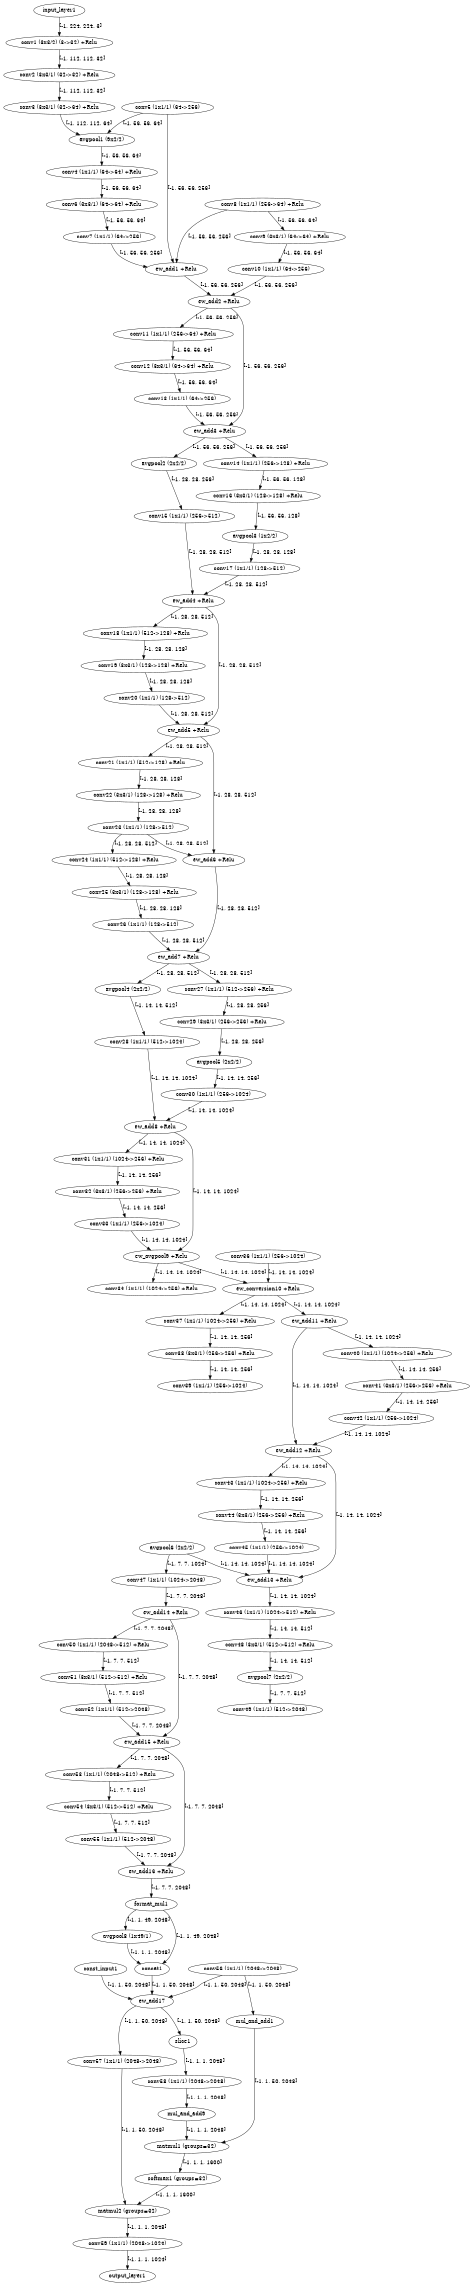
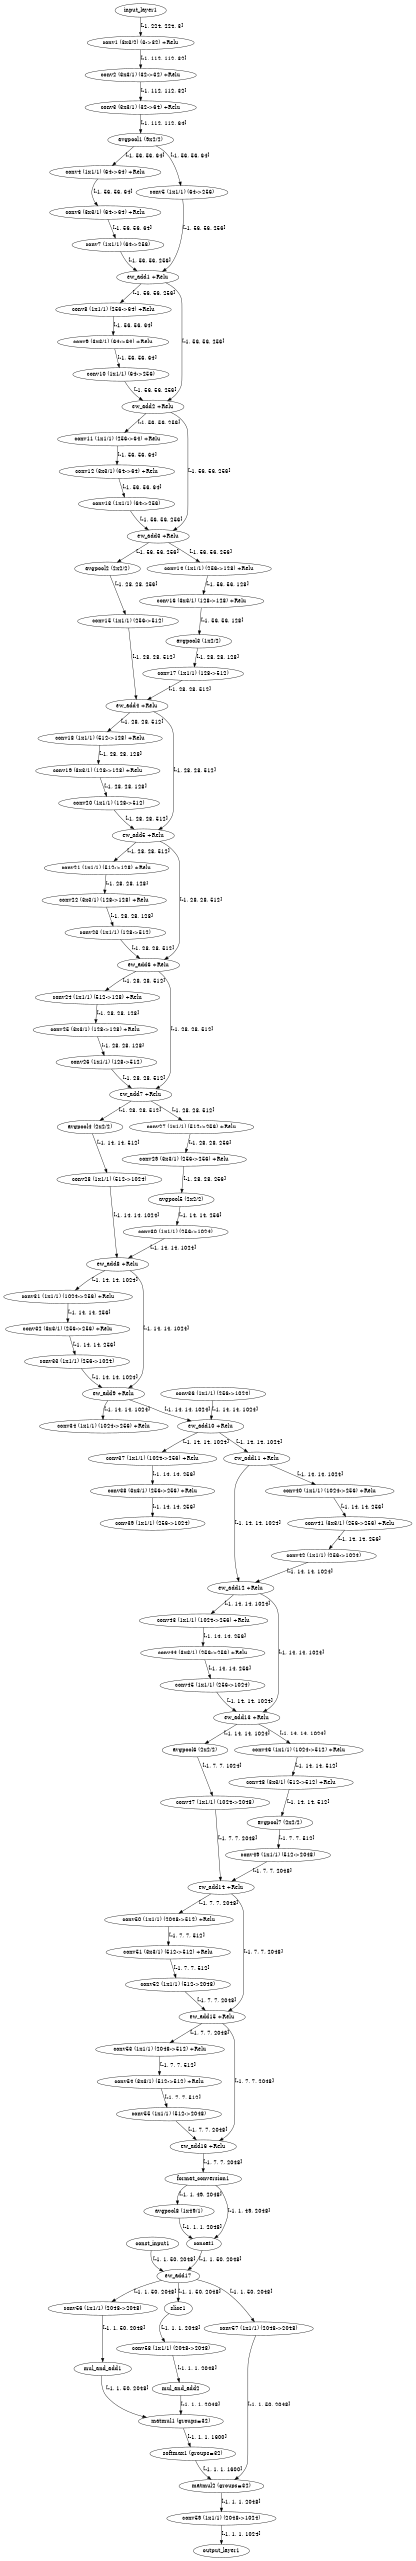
(125, 120) -> (172, 161)
(193, 226) -> (132, 292)
(115, 841) -> (122, 979)
(161, 1257) -> (113, 1394)
(268, 1289) -> (211, 1426)
(216, 1565) -> (223, 1733)
none -> (251, 1871)
(151, 1904) -> (203, 2179)
(198, 1987) -> (137, 2288)
(187, 2114) -> (181, 2389)
